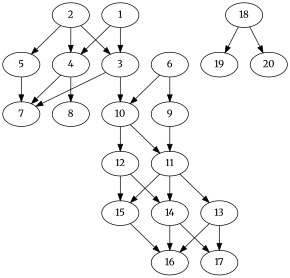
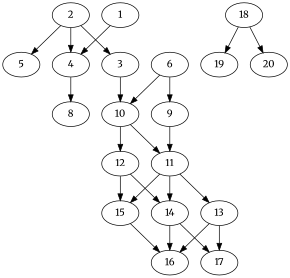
(120, 37) -> none
(21, 114) -> none
